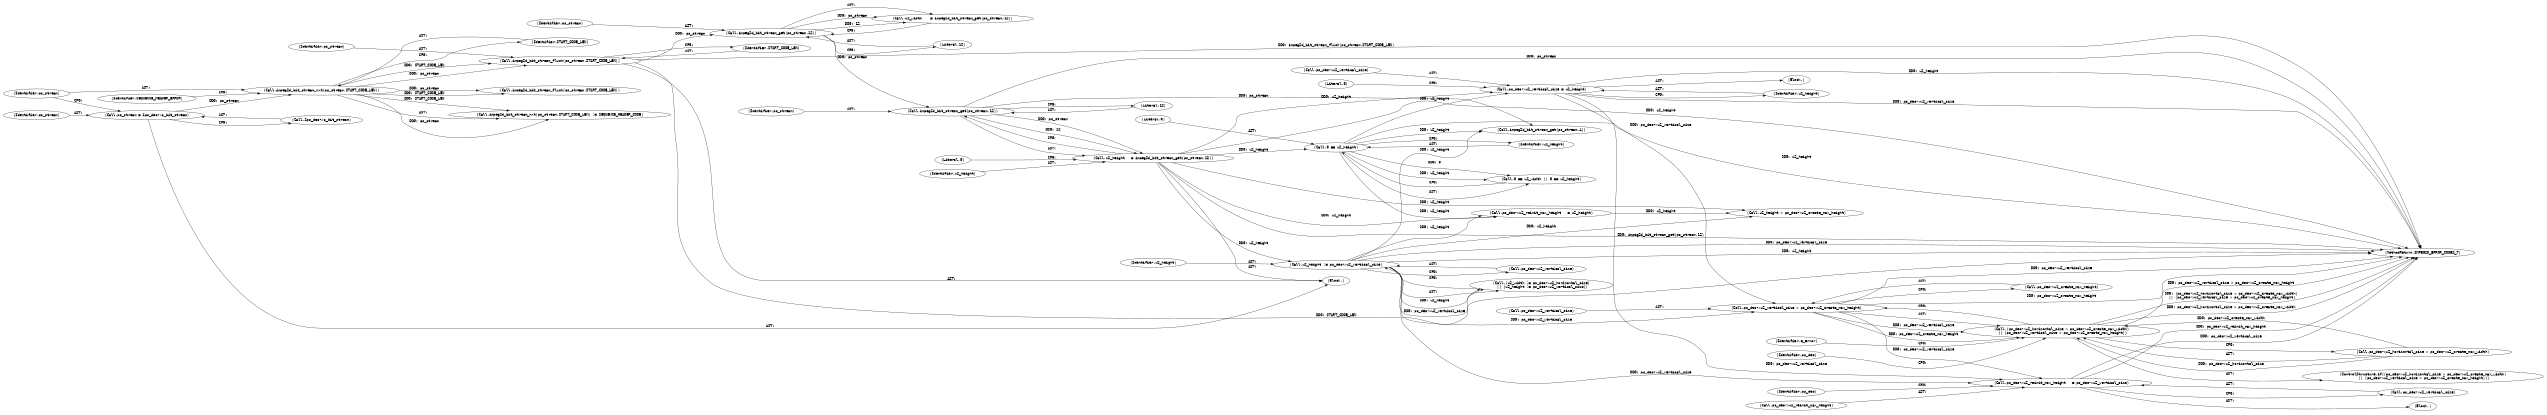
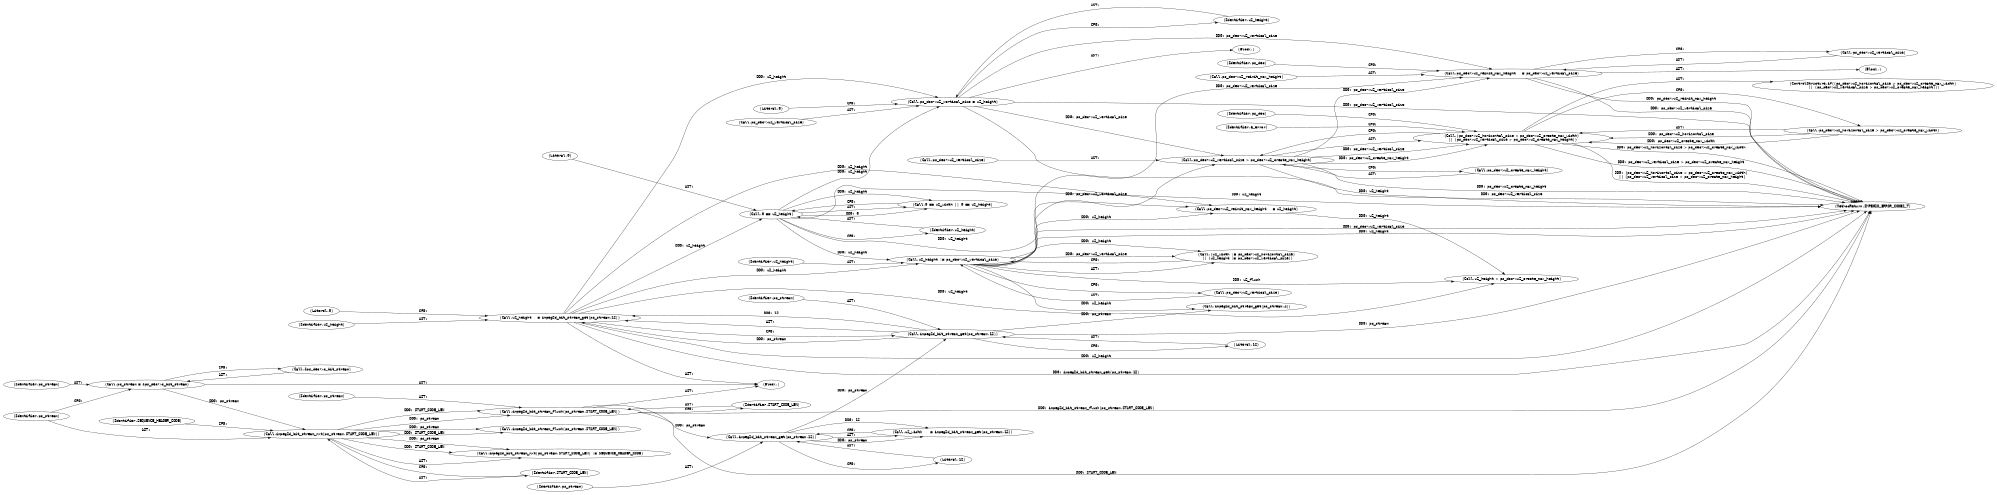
(147, 99) -> (147, 421)
(1417, 135) -> (828, 251)
(1541, 227) -> (1246, 280)
